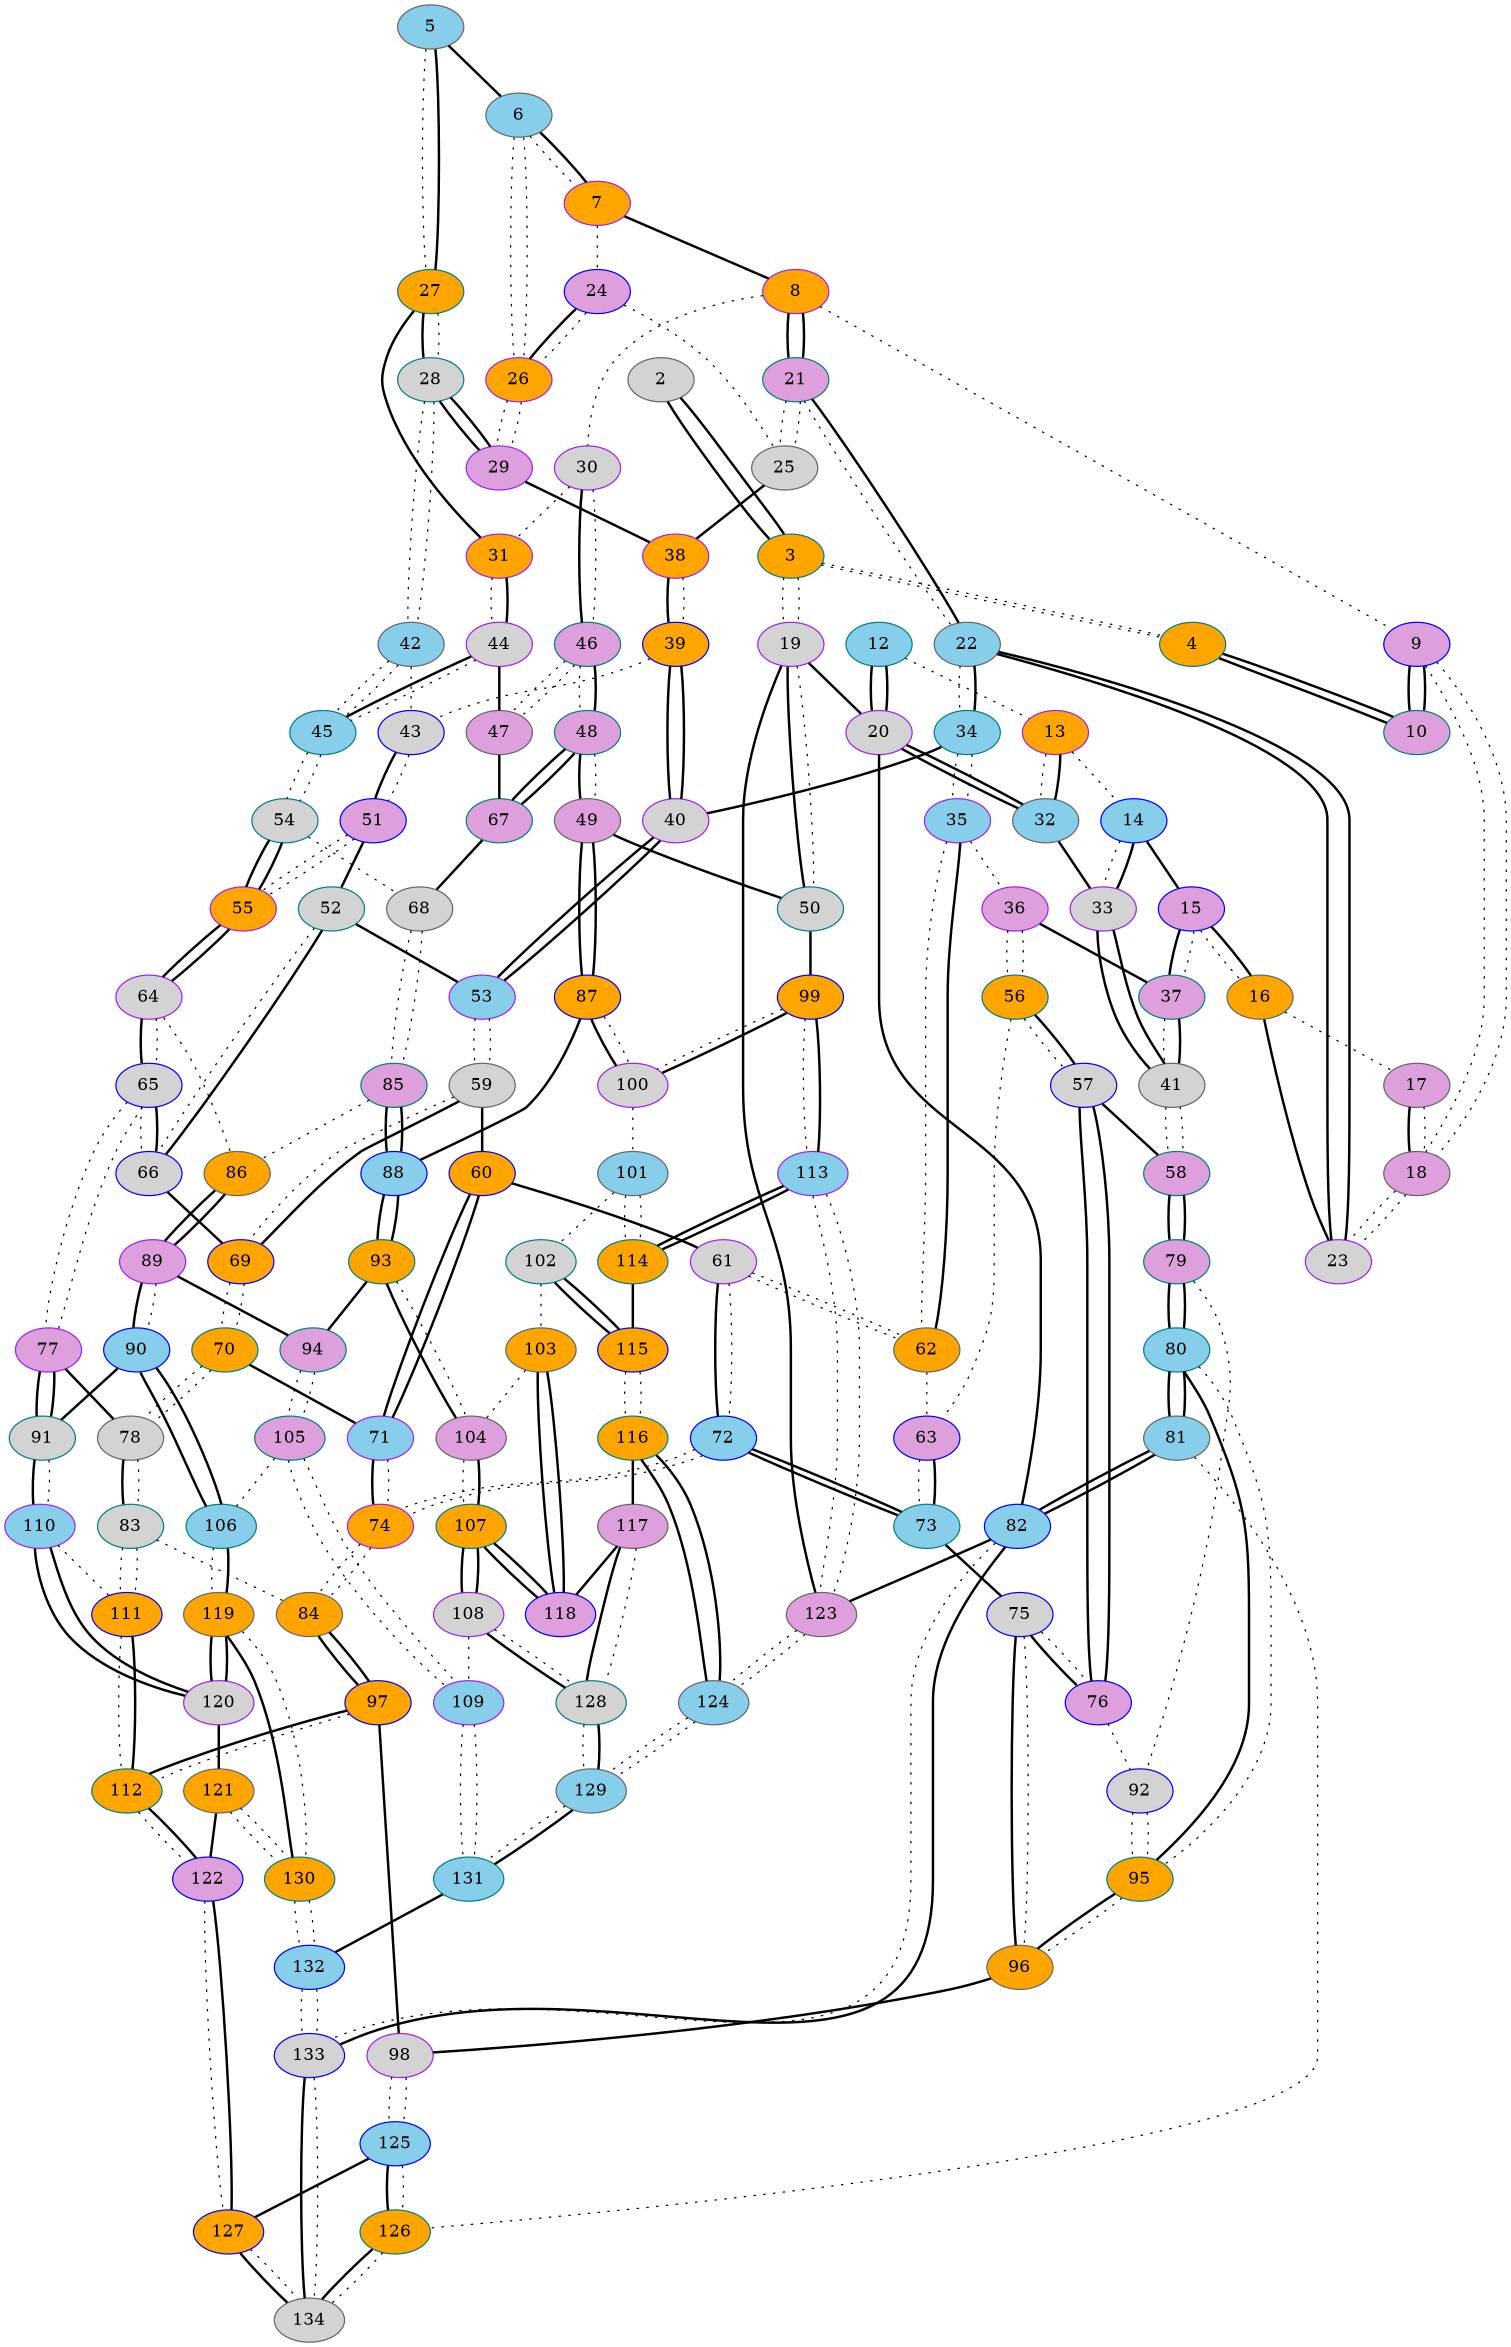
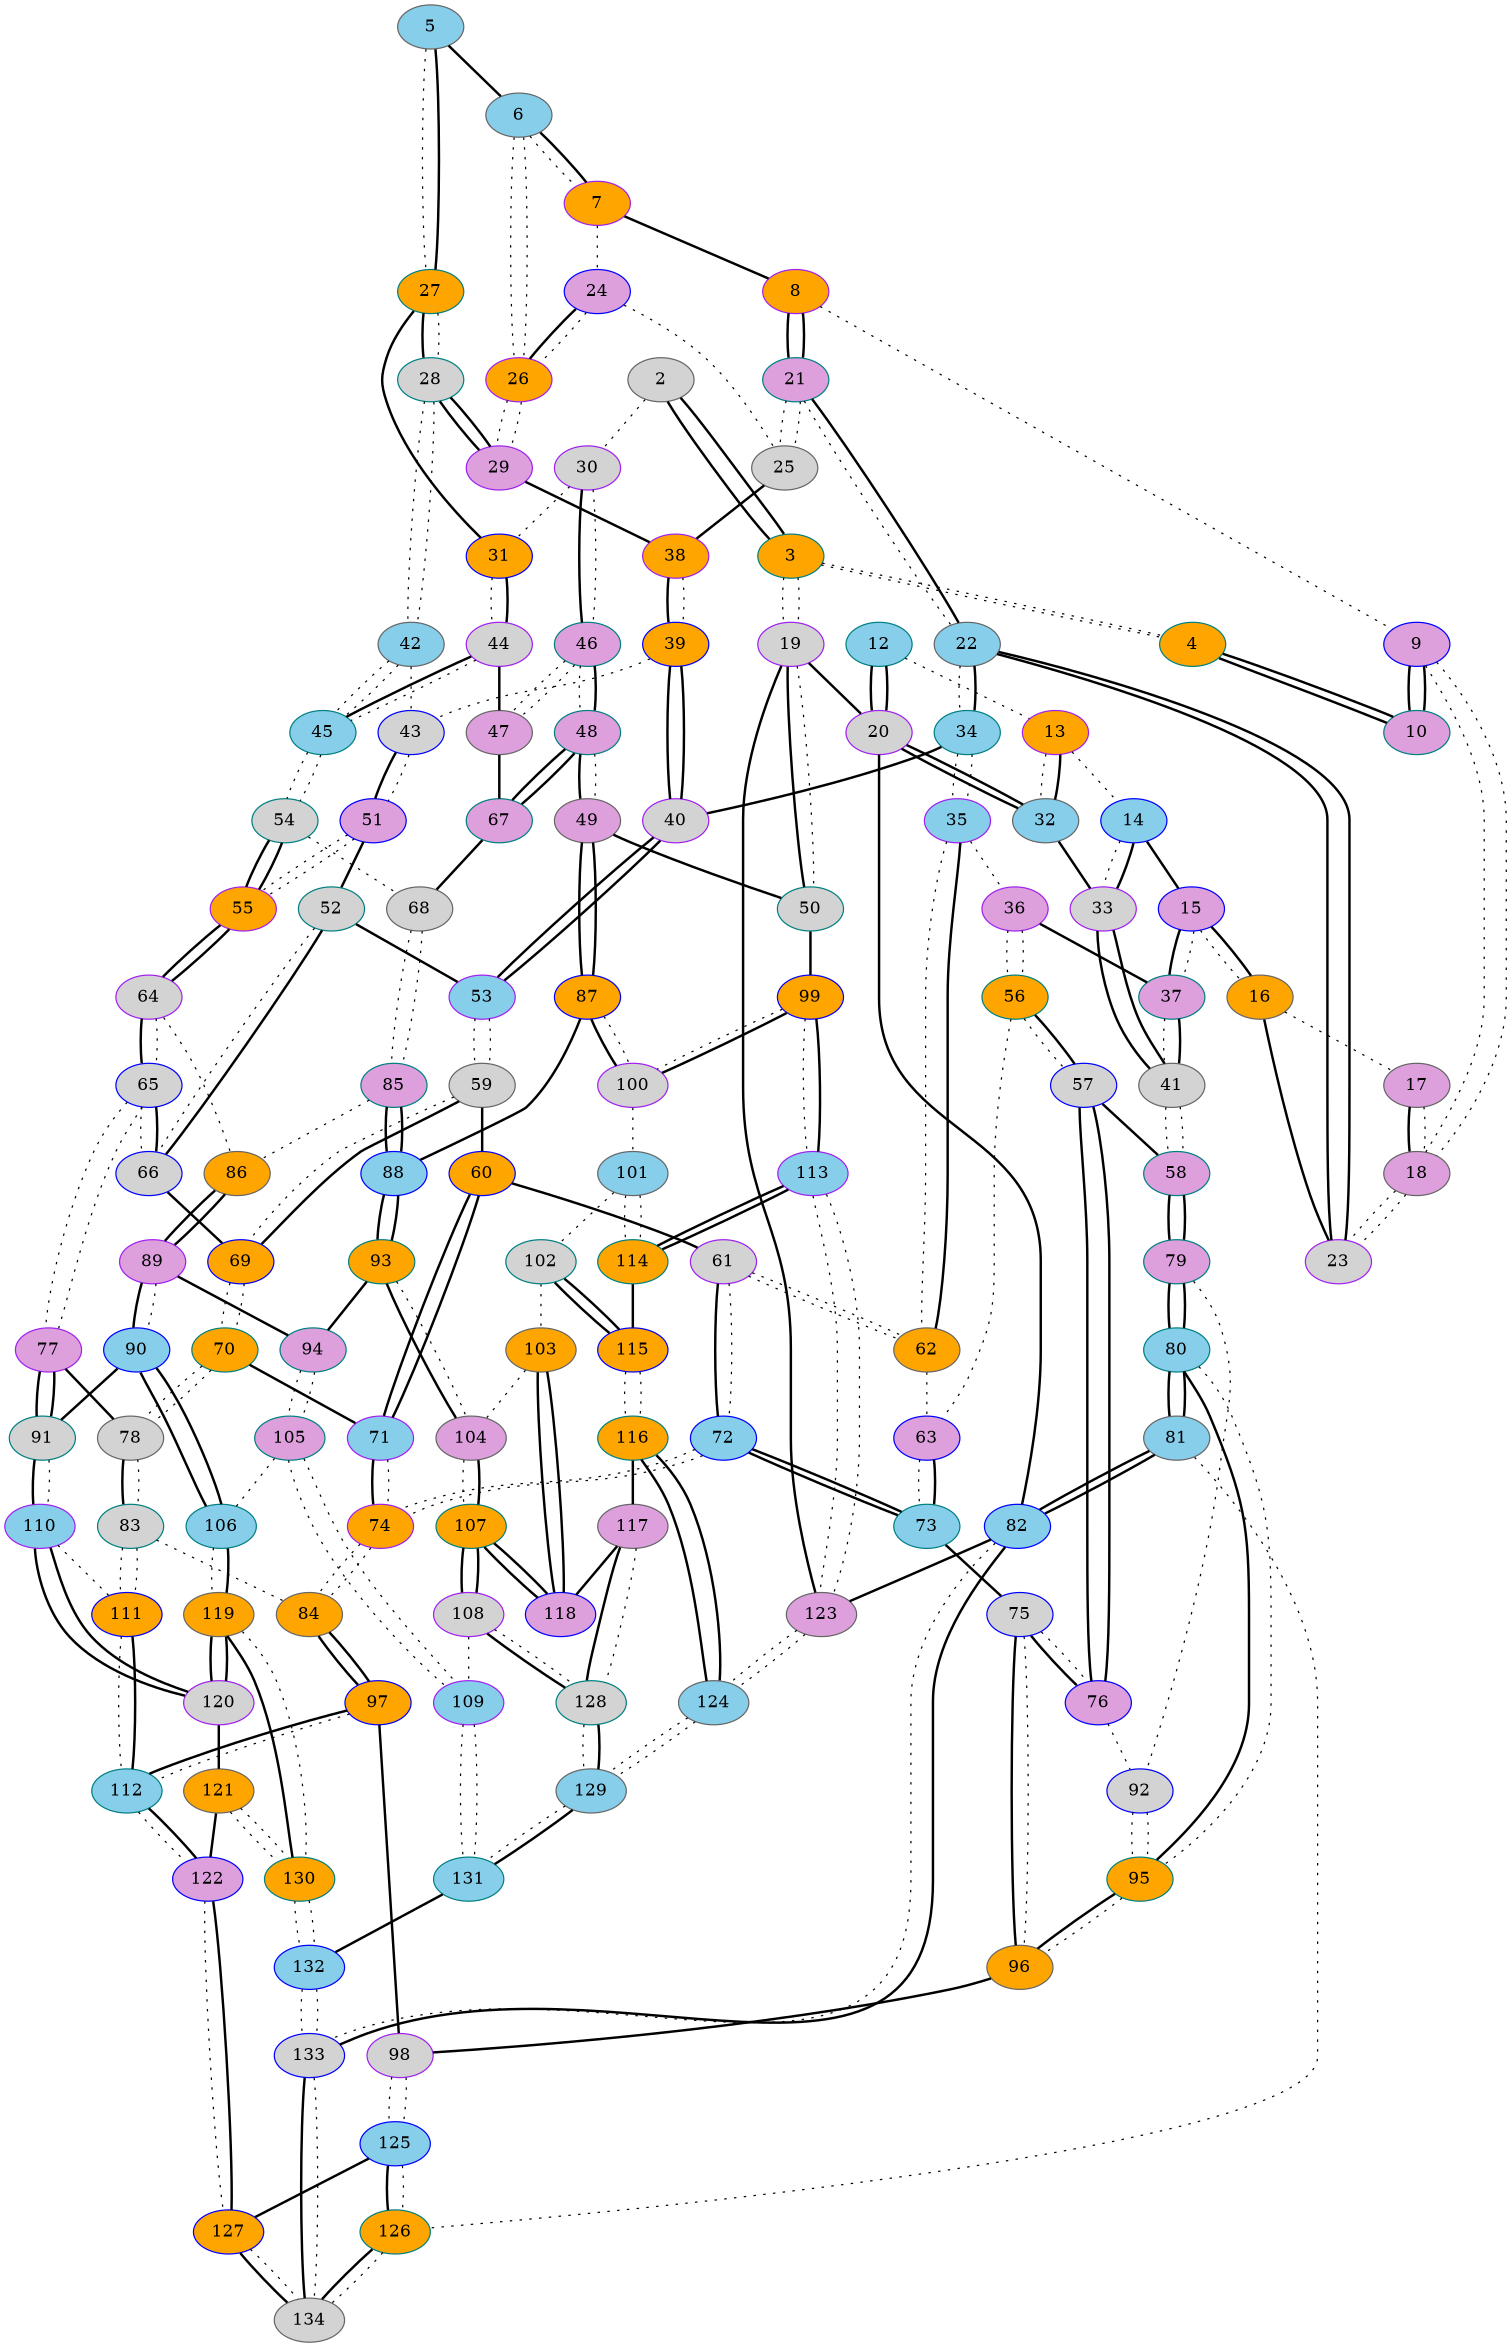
(643, 336) -> (624, 424)
(499, 556) -> (499, 556)
(127, 1791) -> (127, 1791)
